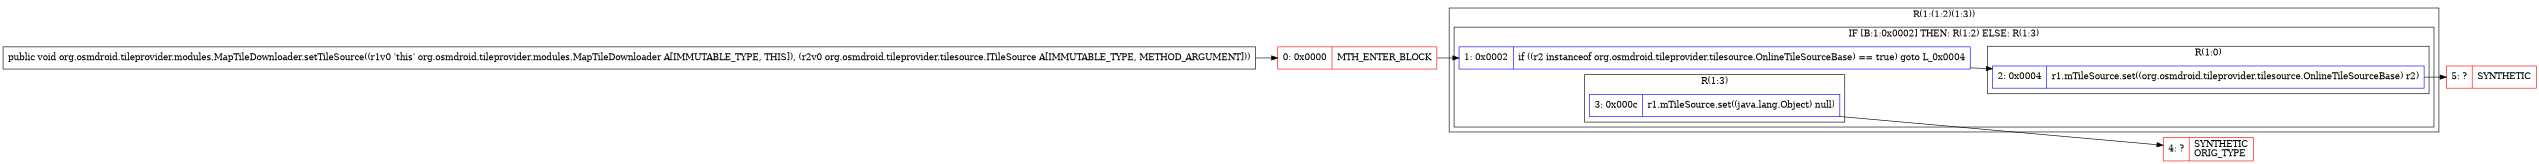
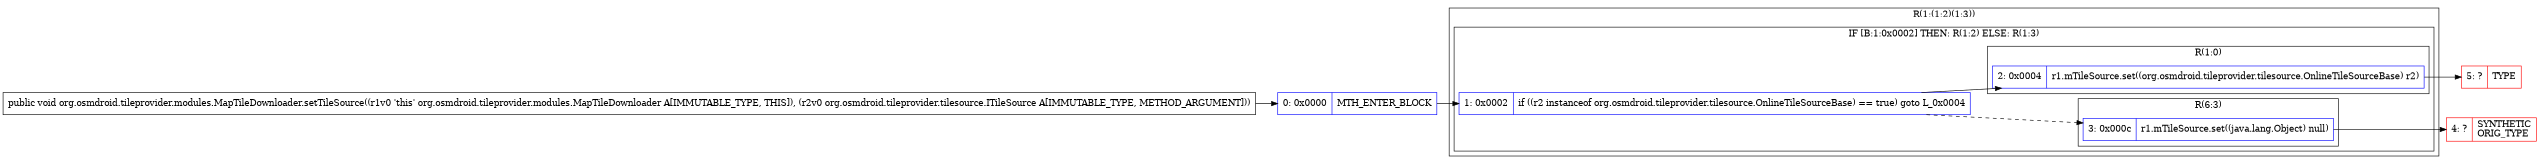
(1357, 58) -> (1357, 104)
(2504, 77) -> (2504, 77)
(1715, 82) -> (2208, 106)
none -> (2002, 119)
